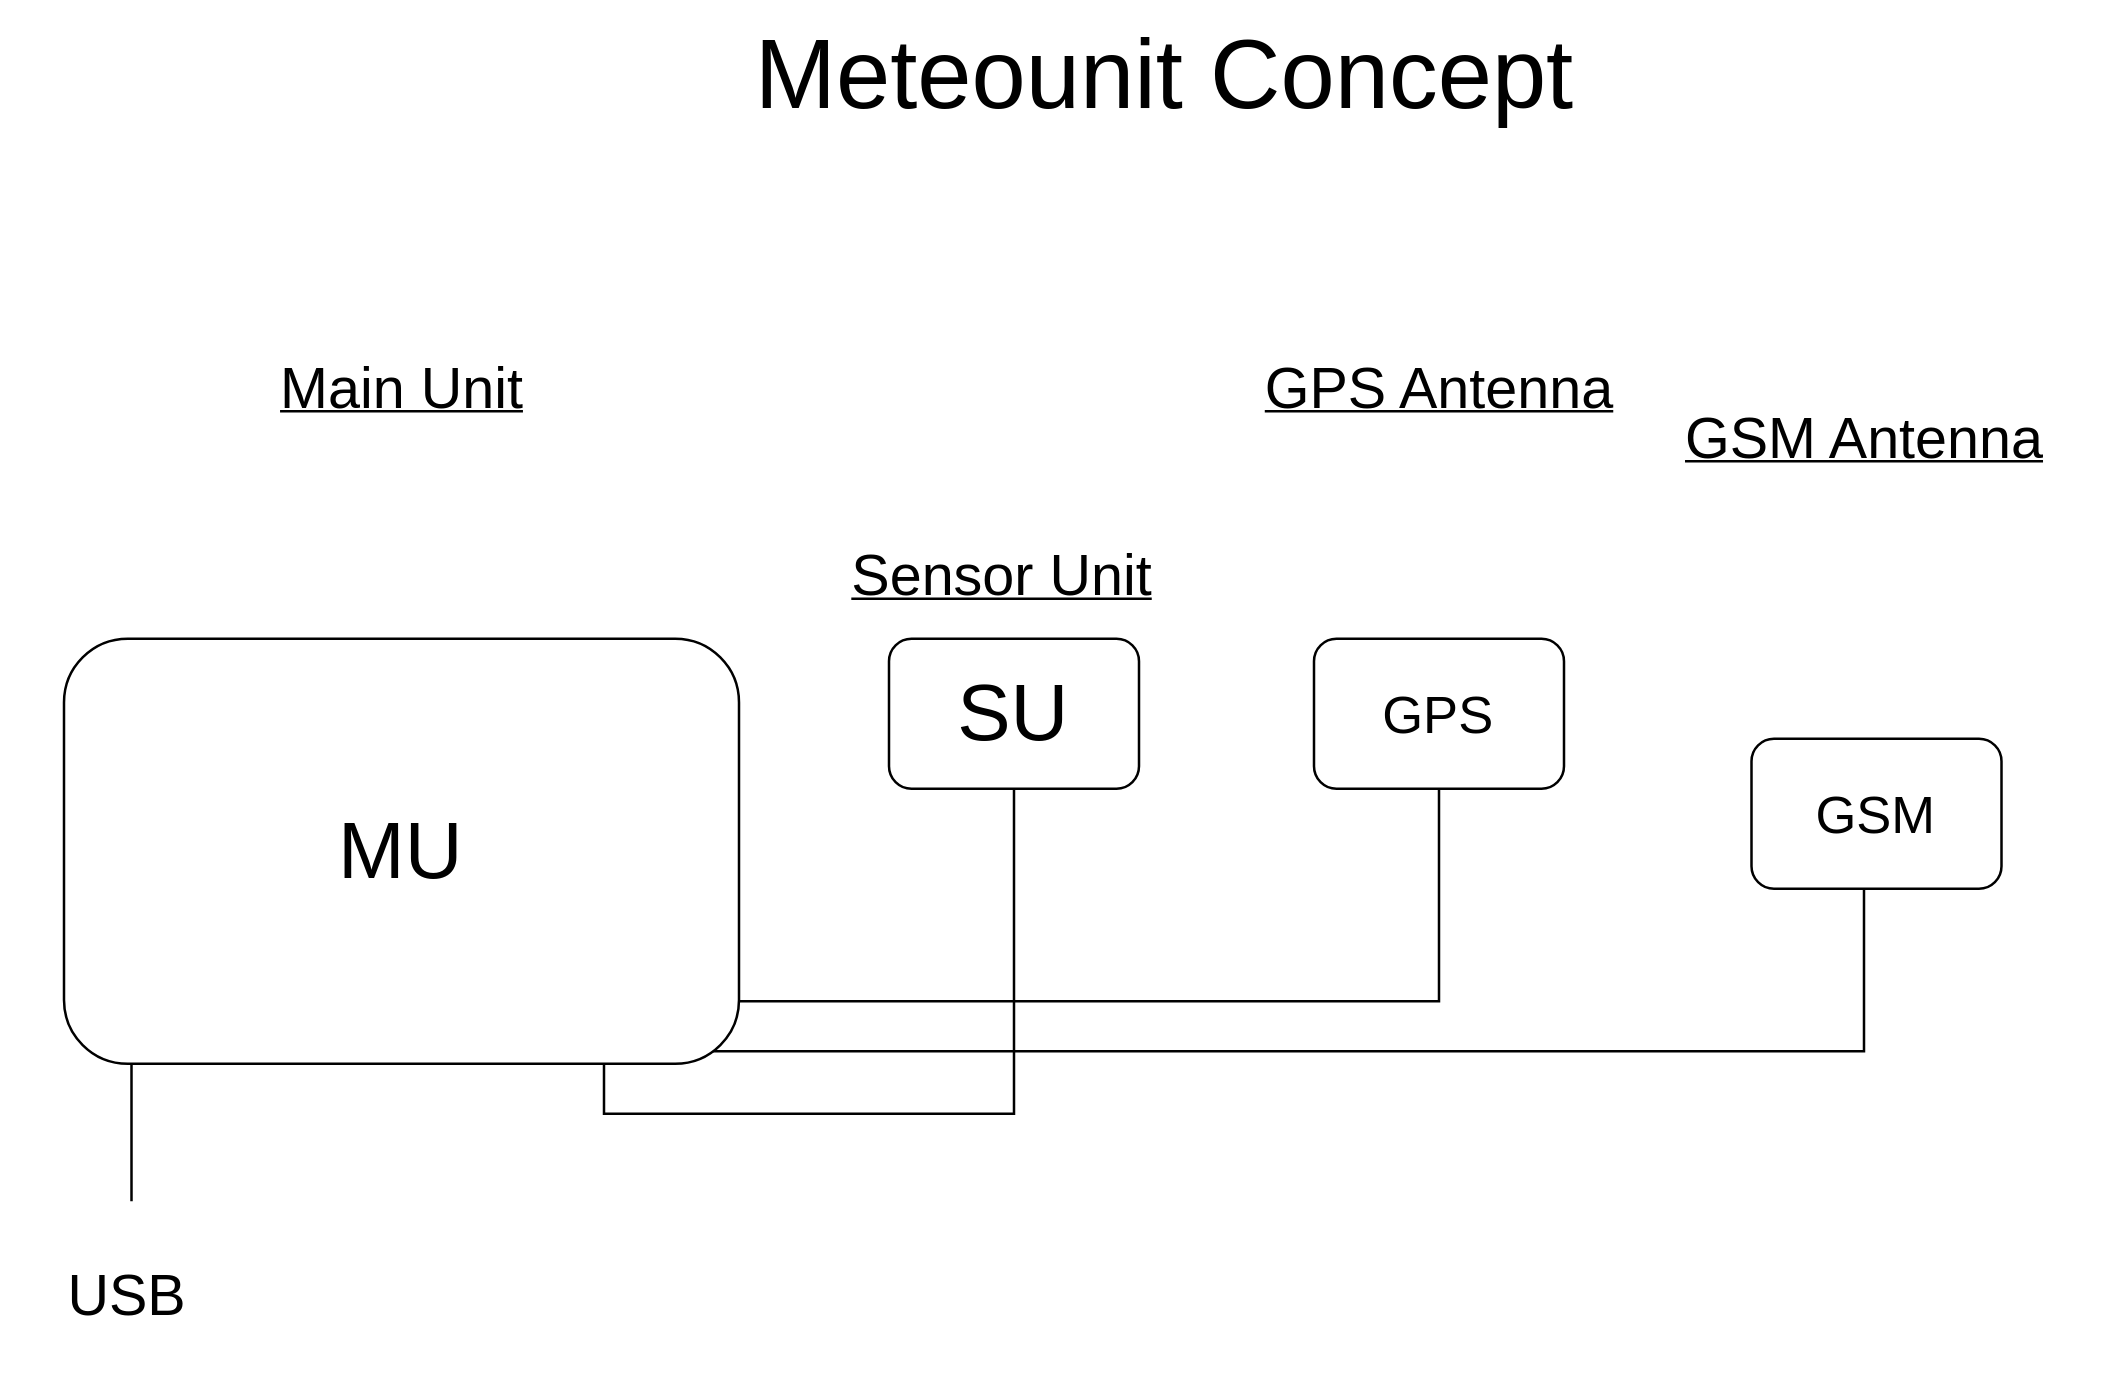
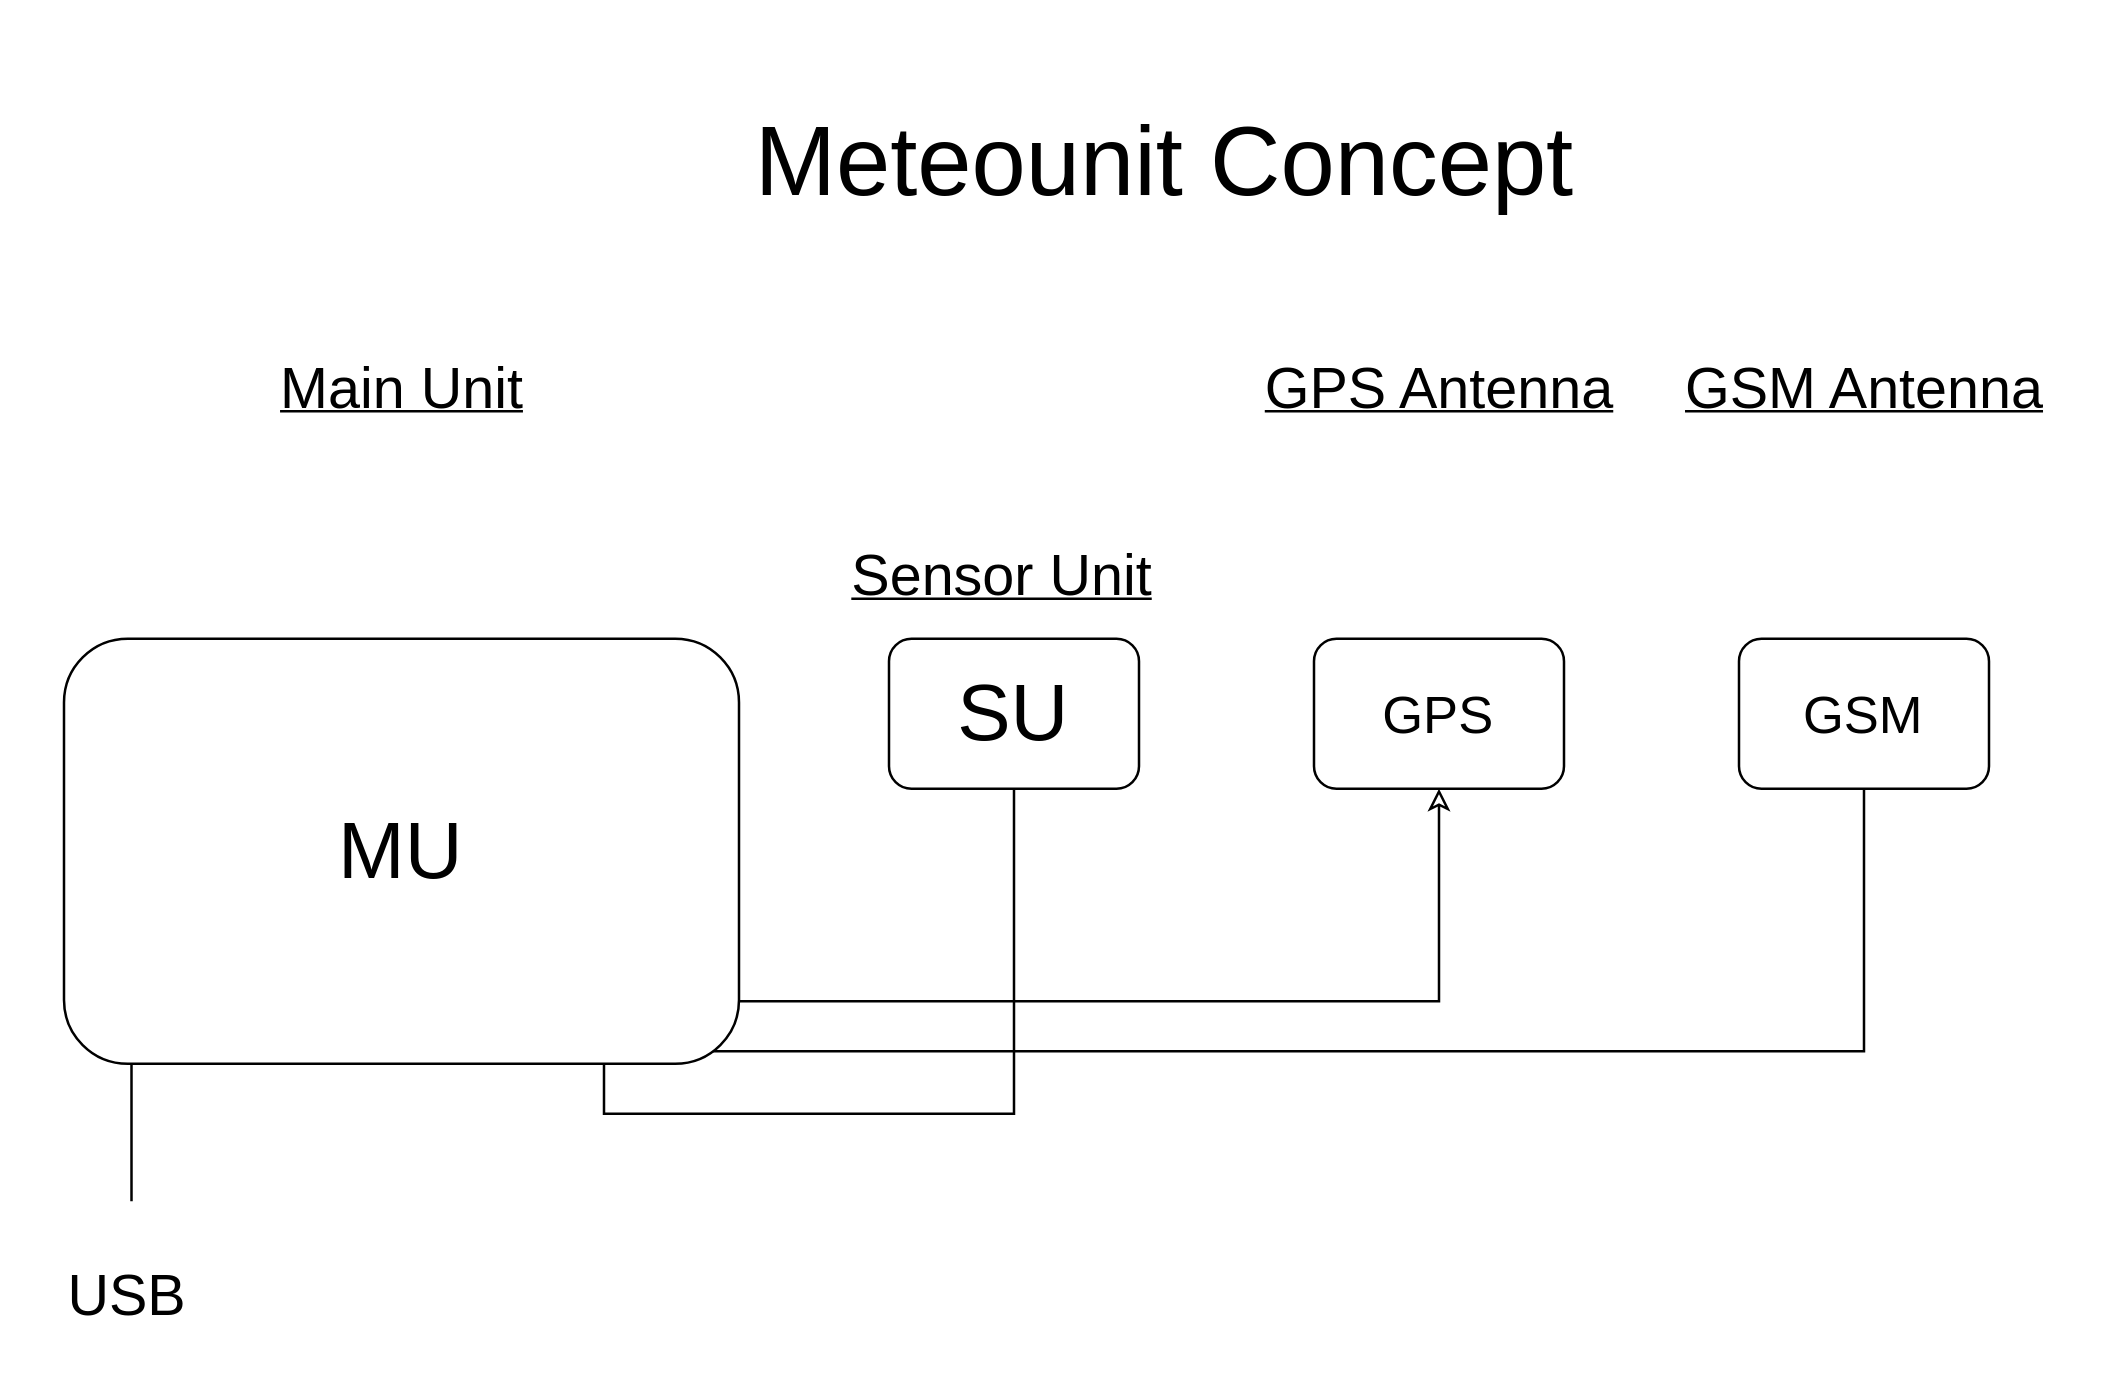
(1164, 76) -> (1164, 164)
(1864, 439) -> (1864, 389)
(1439, 799) -> (1439, 807)
(1876, 814) -> (1864, 714)
